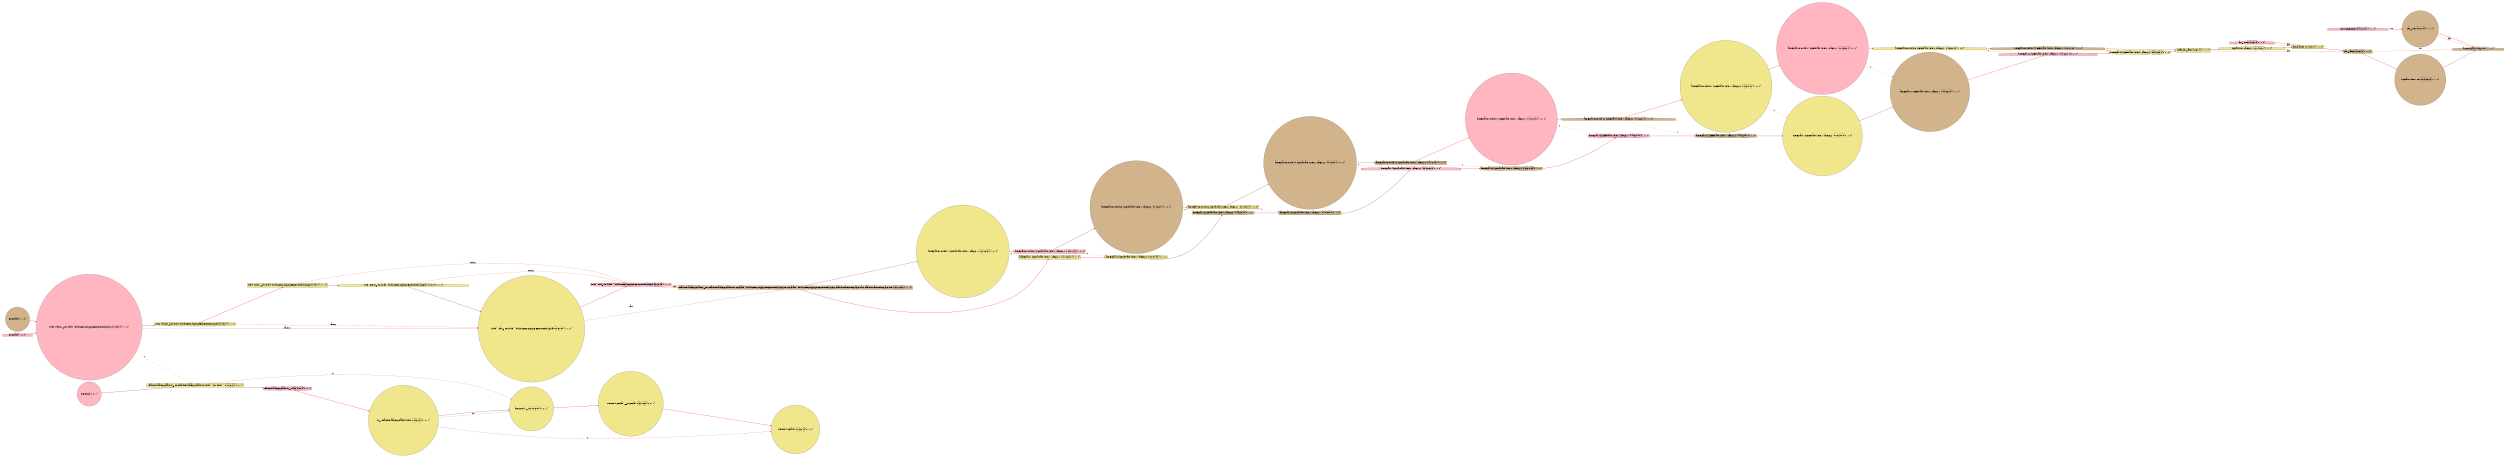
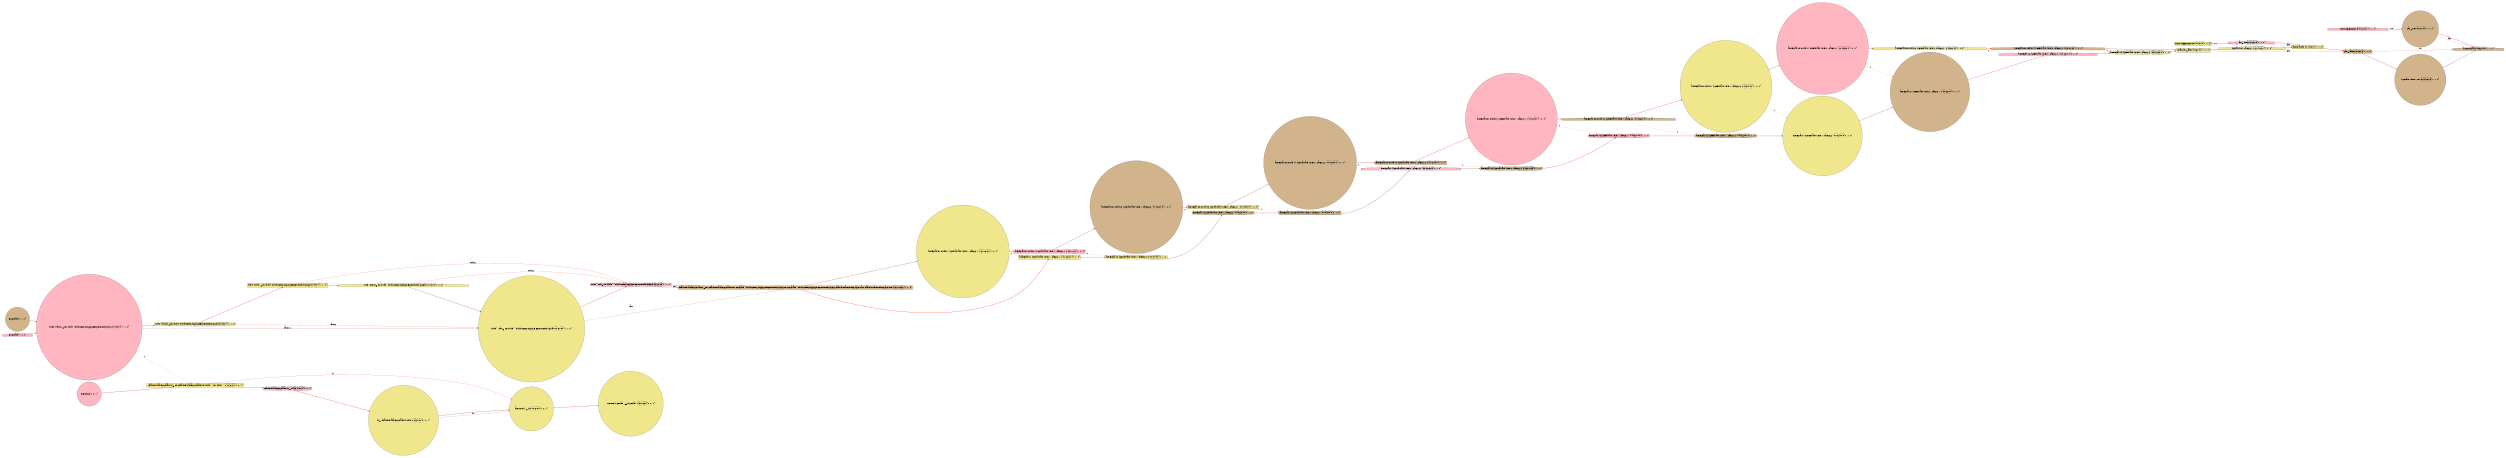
none -> (2193, 44)
(795, 429) -> none
